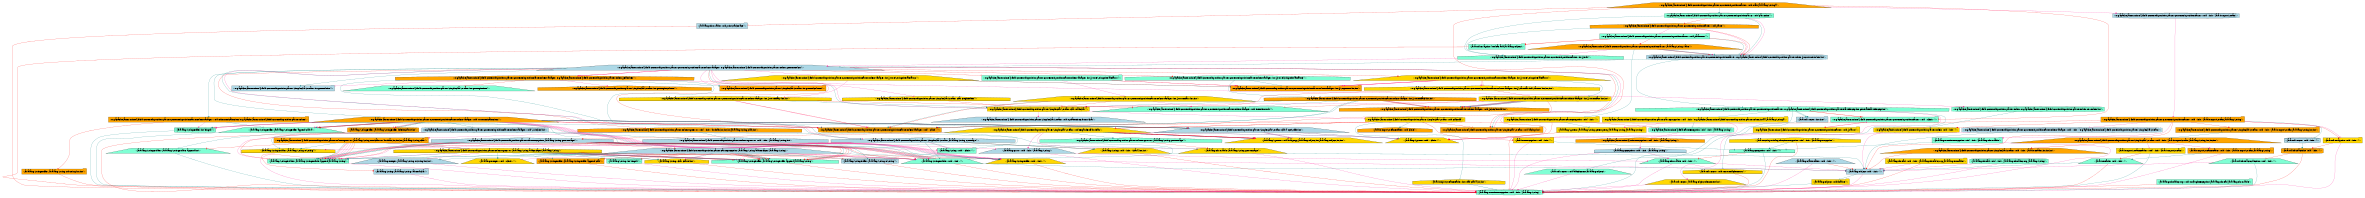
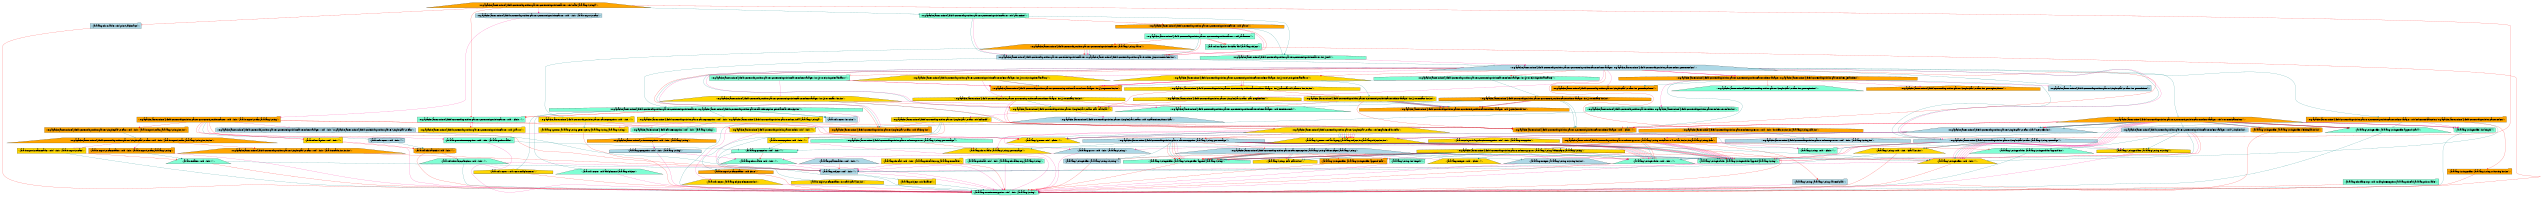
(1084, 189) -> (818, 189)
